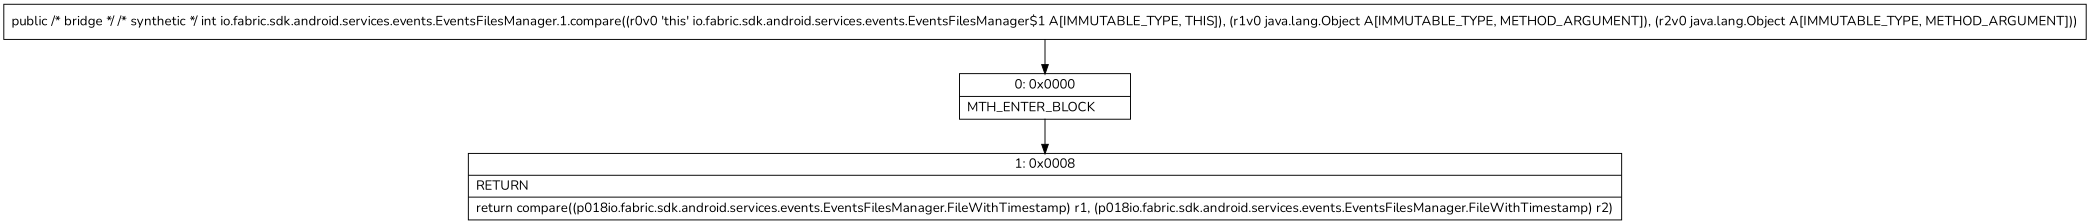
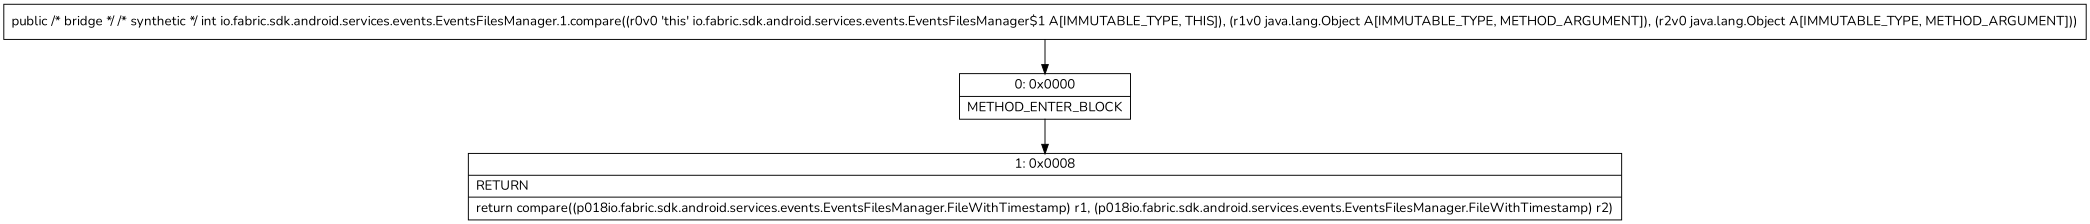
(1032, 107) -> (1045, 107)
